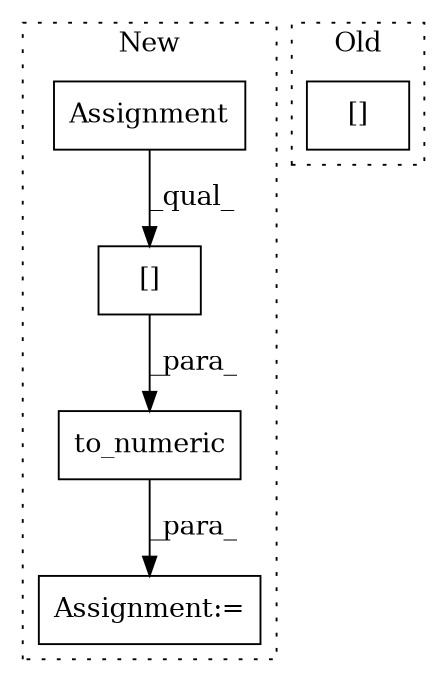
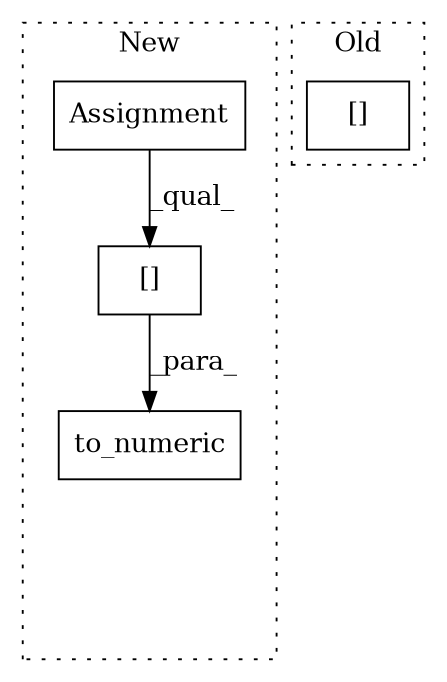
(150, 610) -> none
